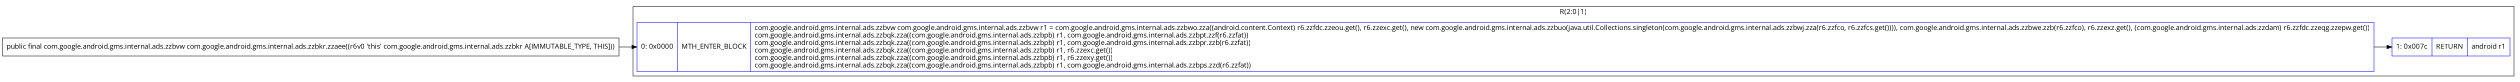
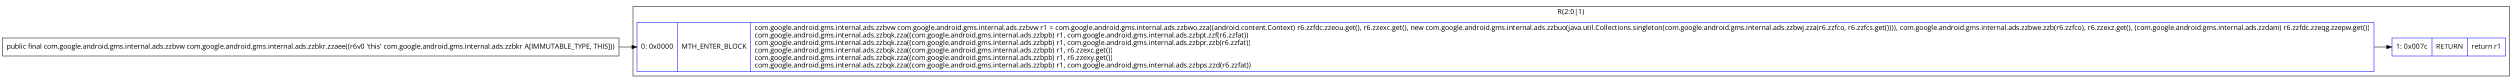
(2489, 47) -> (2486, 47)
